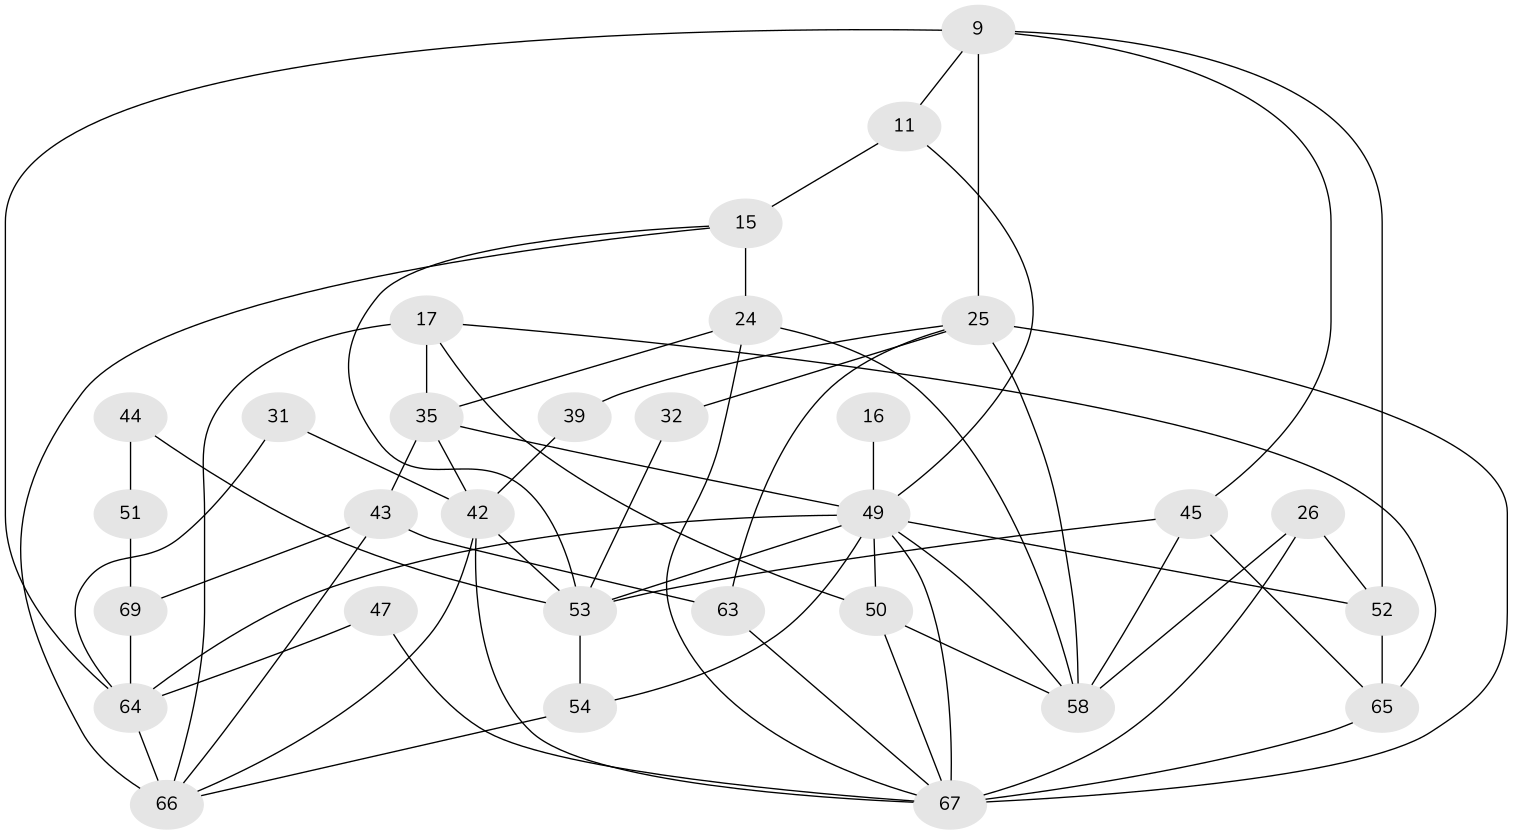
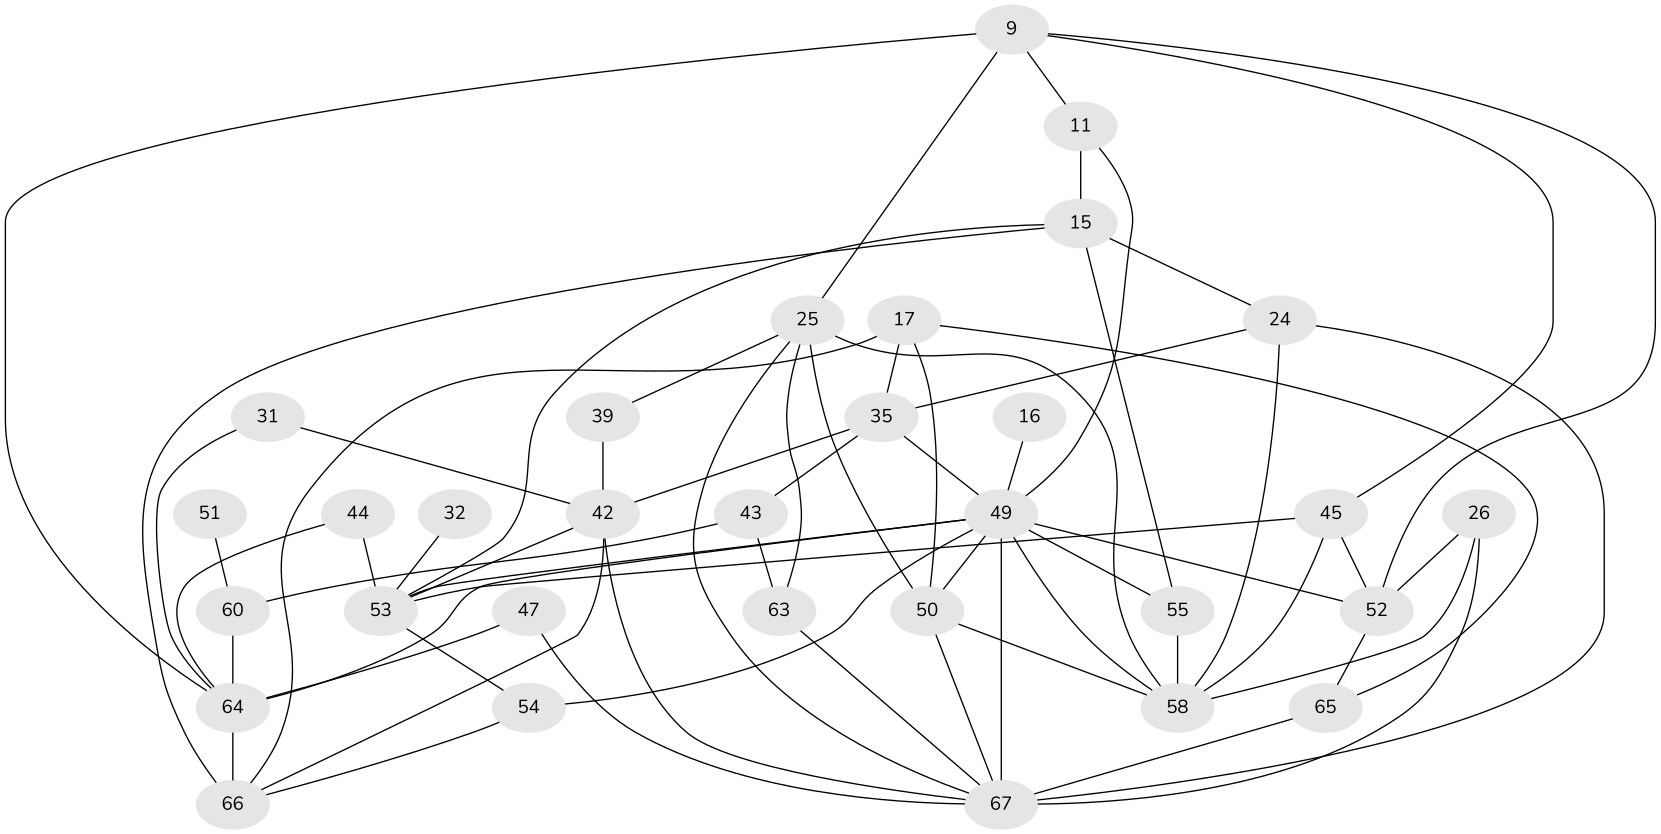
(813, 372) -> (846, 473)
(131, 466) -> (201, 573)
(131, 611) -> (233, 611)
none -> (1178, 611)
(1287, 611) -> (1354, 562)
(272, 667) -> none
